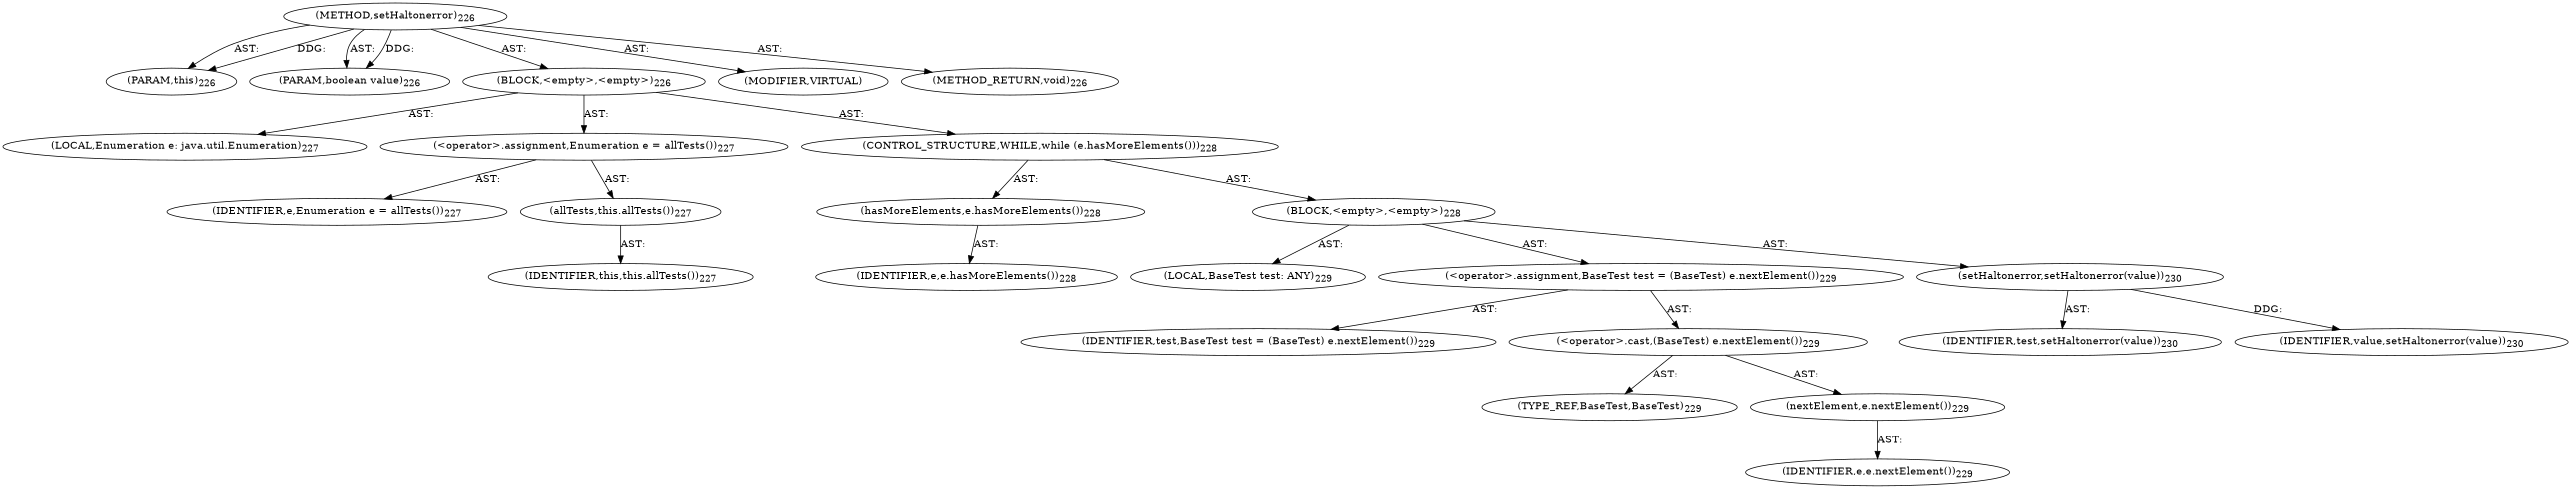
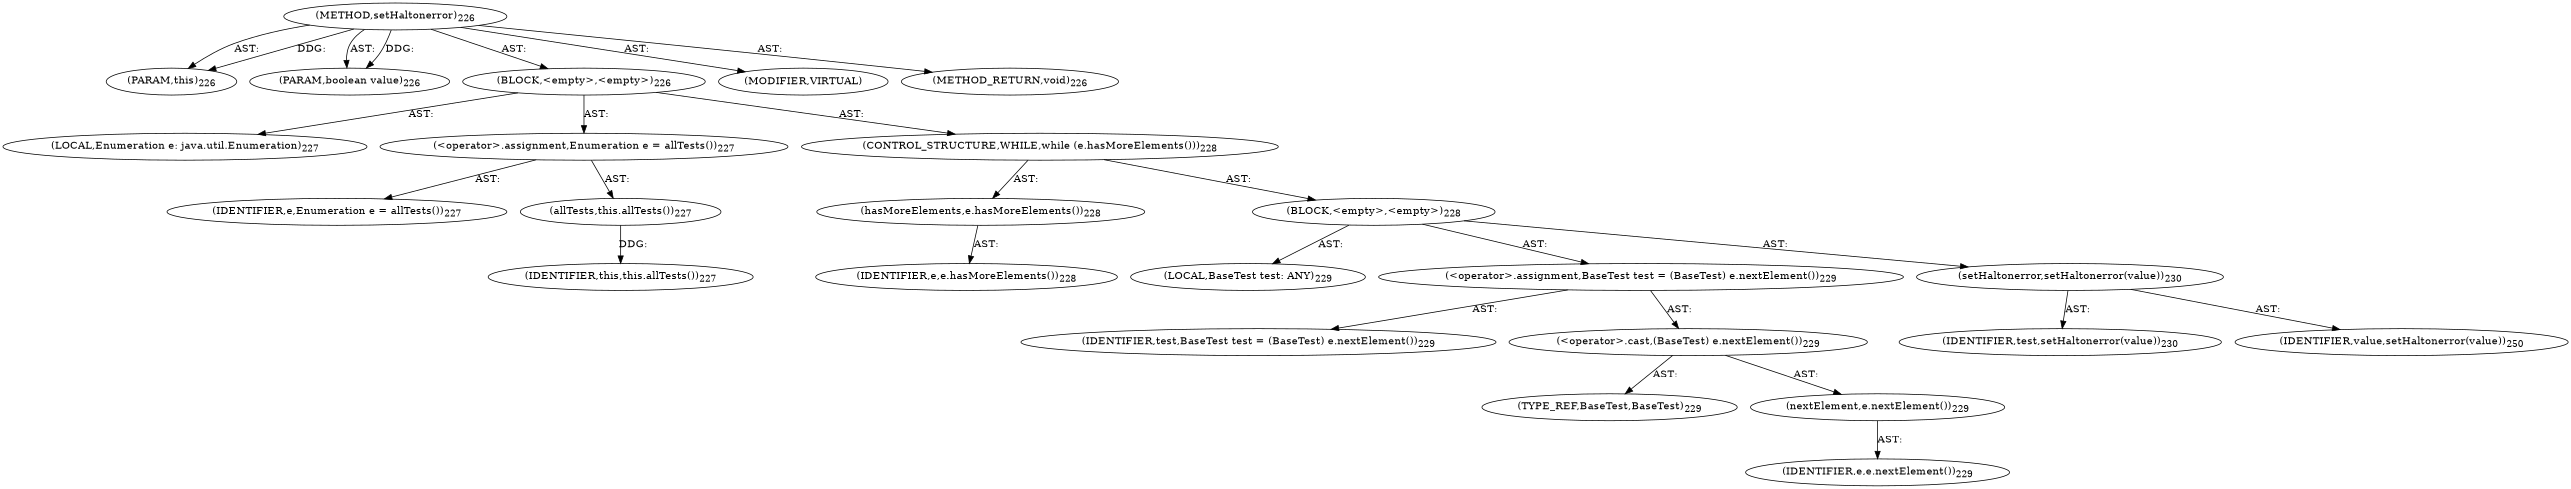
(635, 244) -> (635, 244)
(2270, 310) -> (2270, 310)
(2515, 341) -> (2515, 341)
